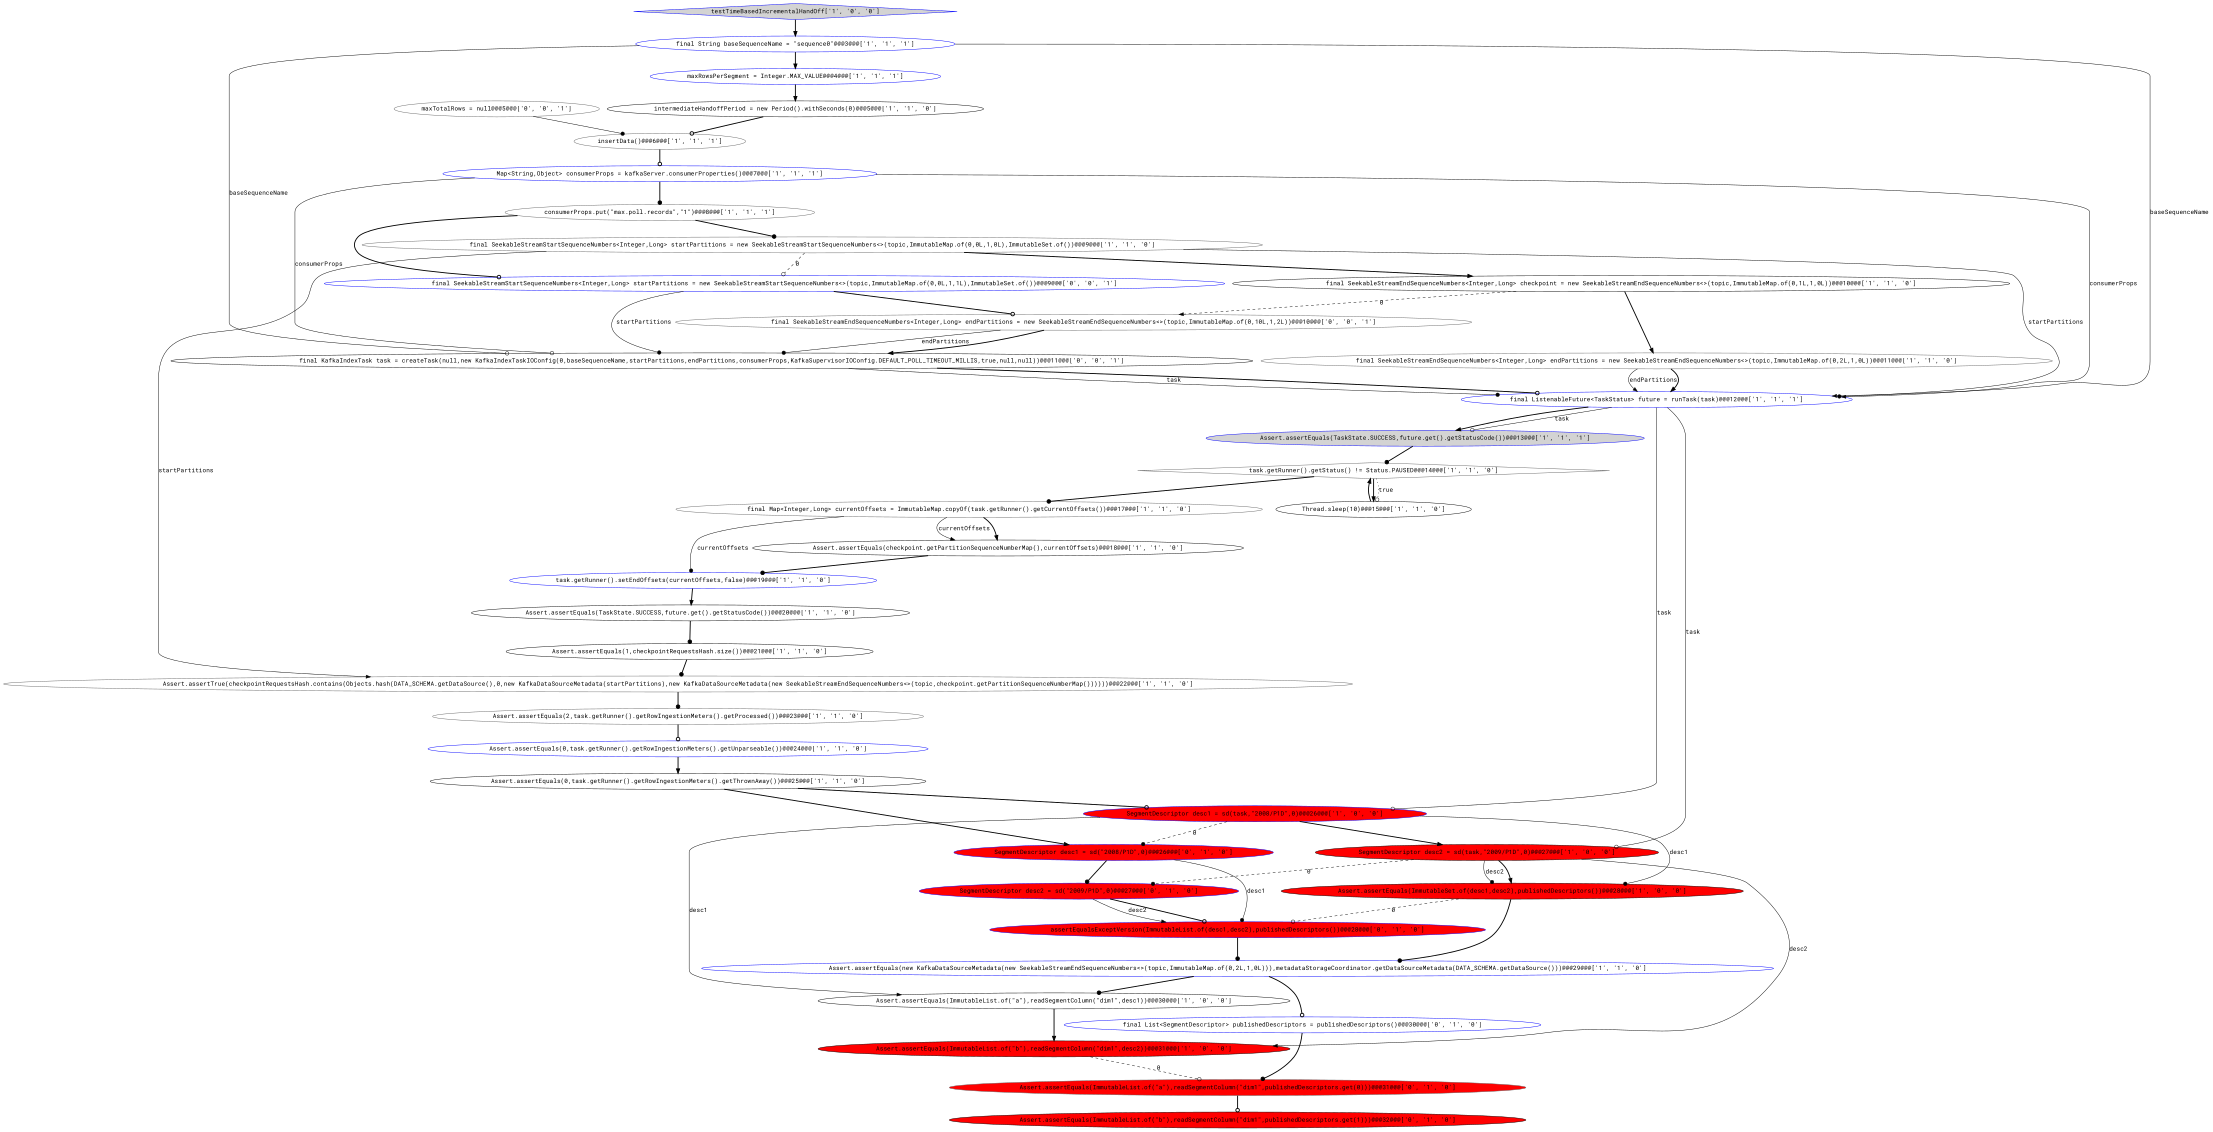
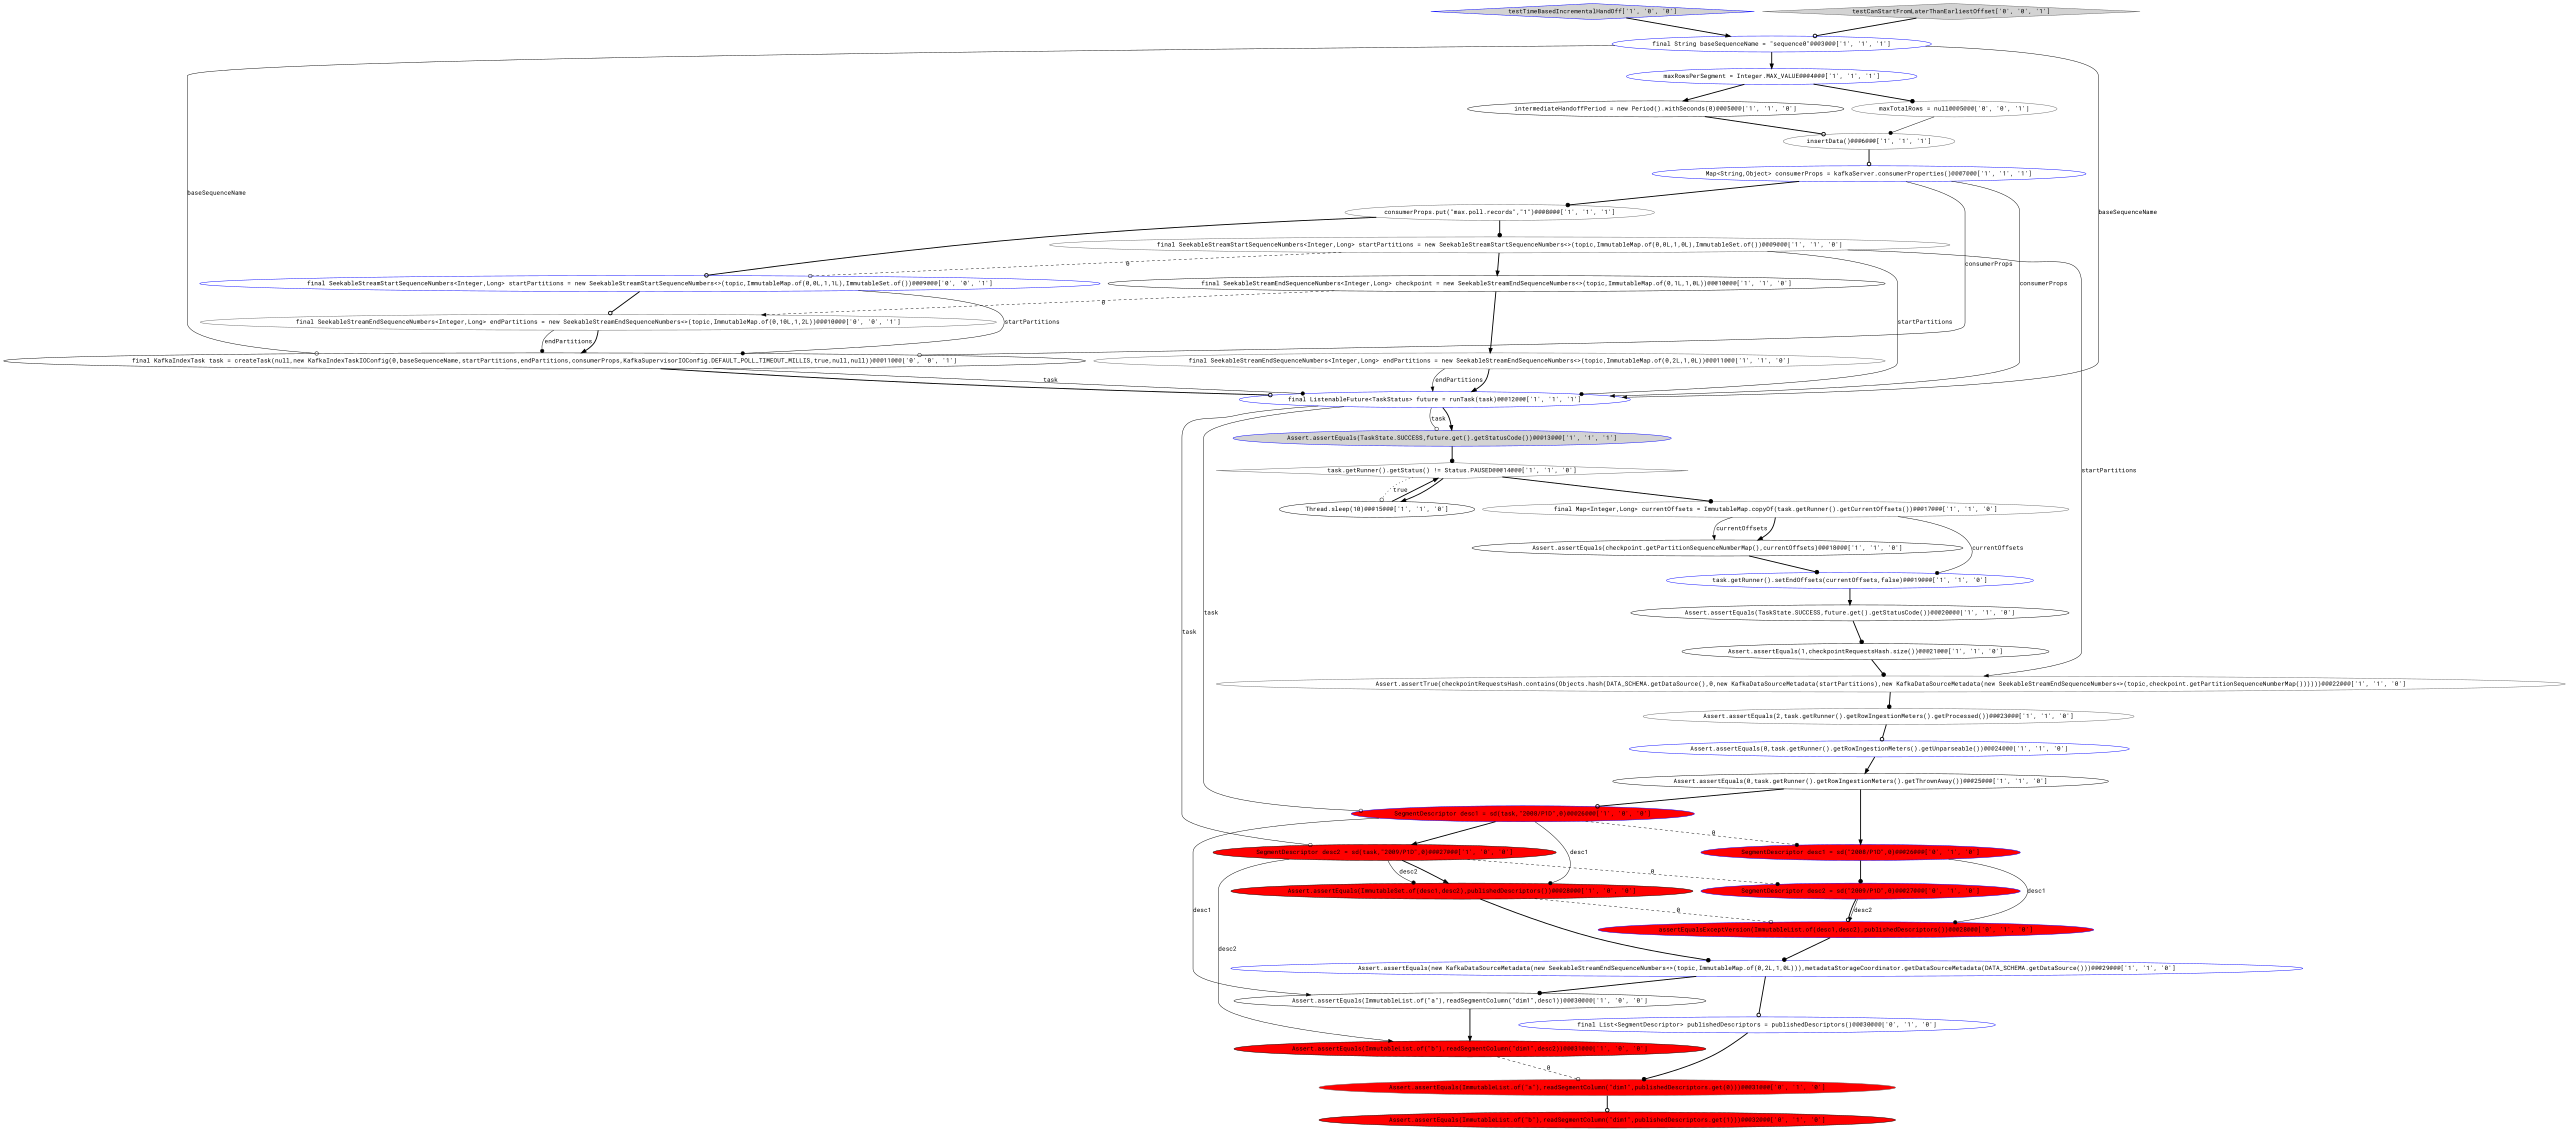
none -> (1951, 12)
none -> (1862, 92)
